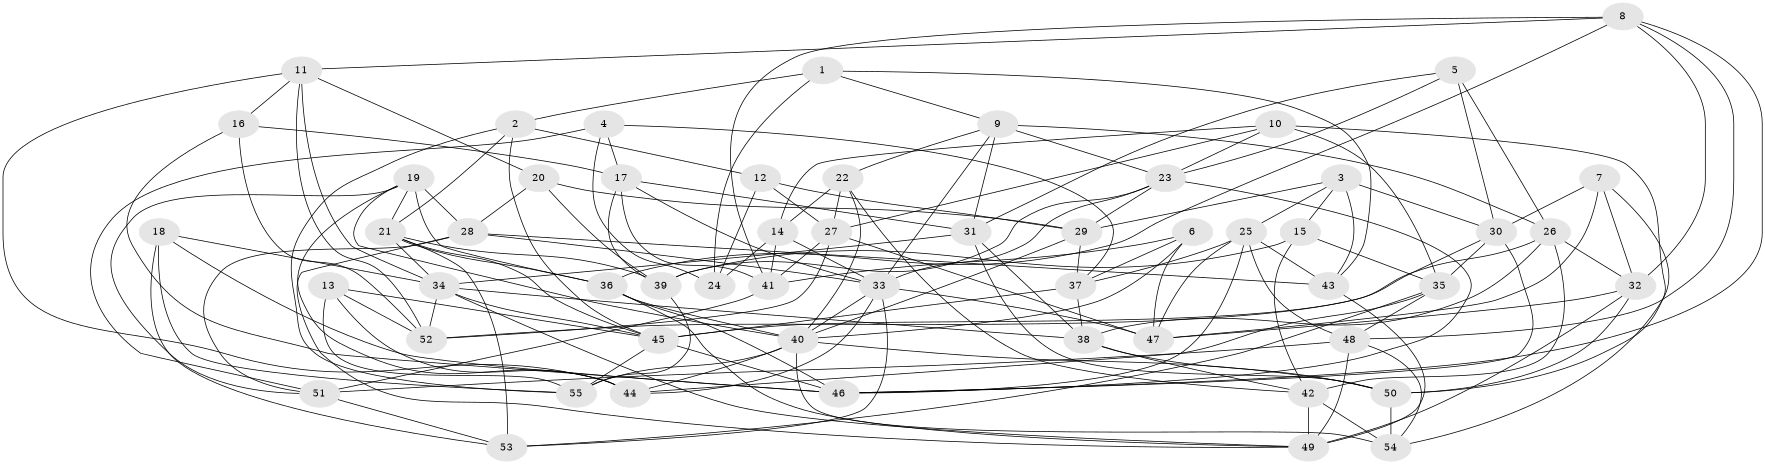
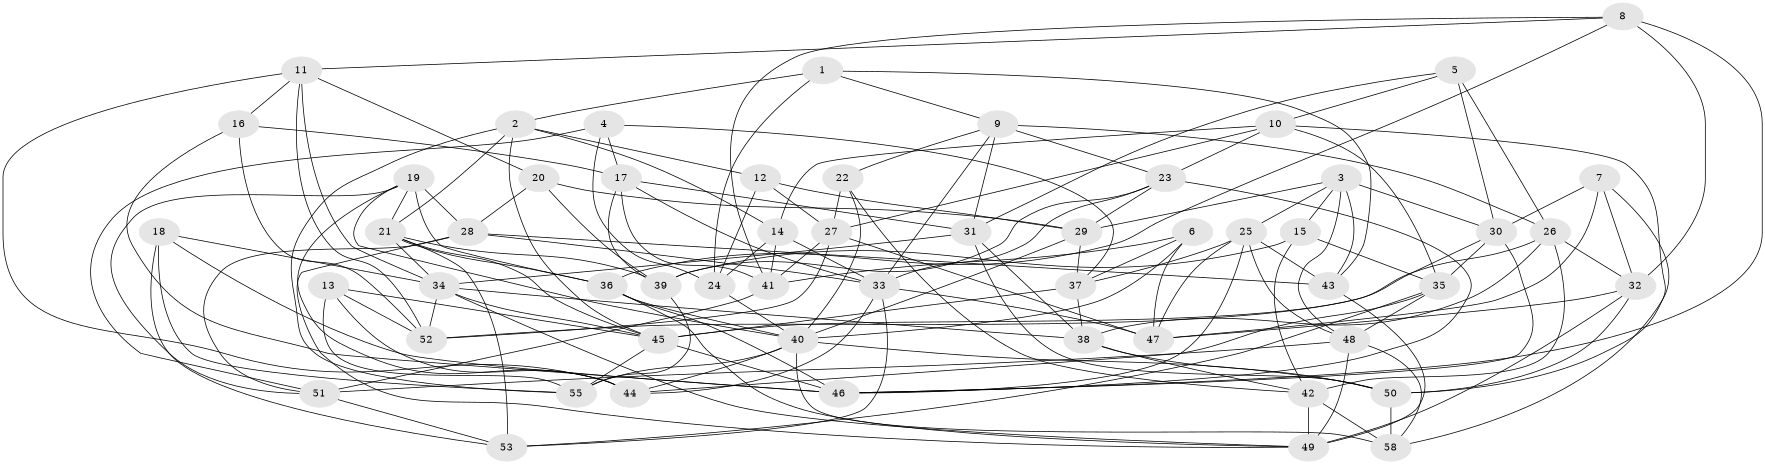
(1302, 138) -> (1366, 97)
(813, 203) -> (653, 167)
(1684, 285) -> (1307, 264)
(841, 311) -> (747, 307)
(1391, 448) -> (1391, 448)
